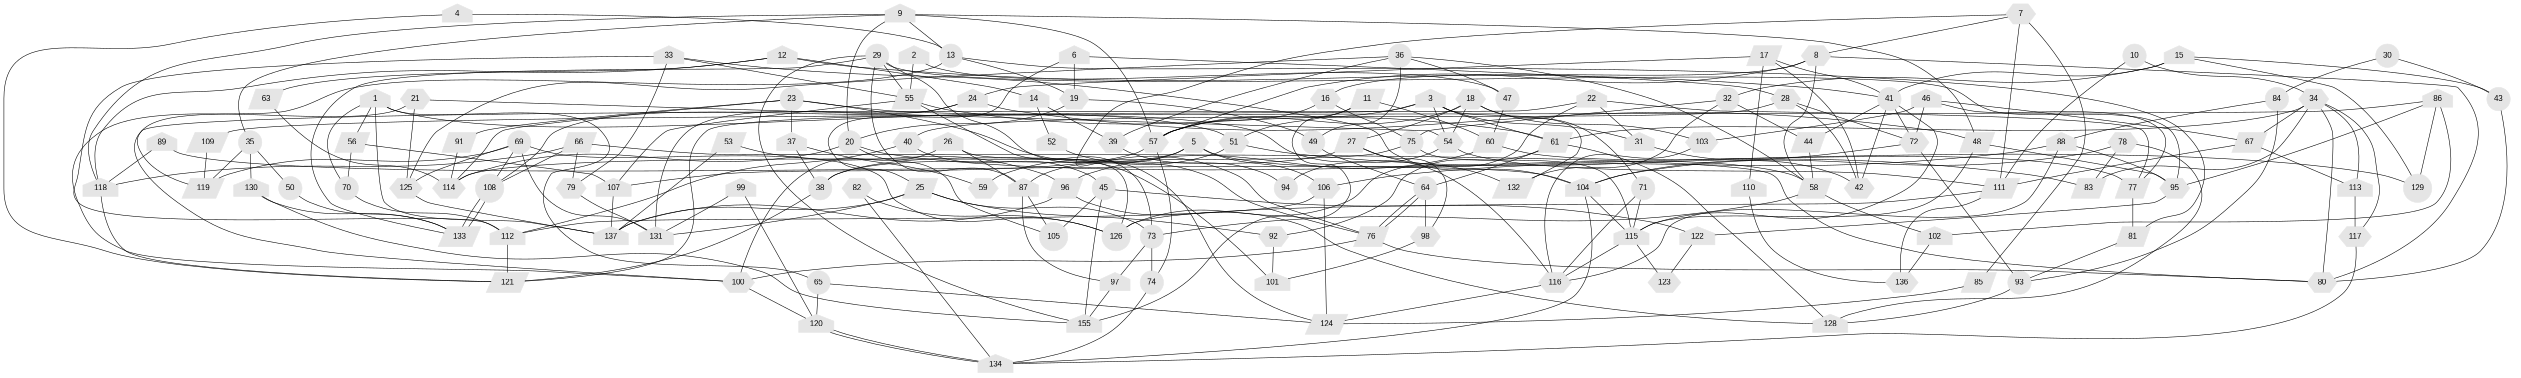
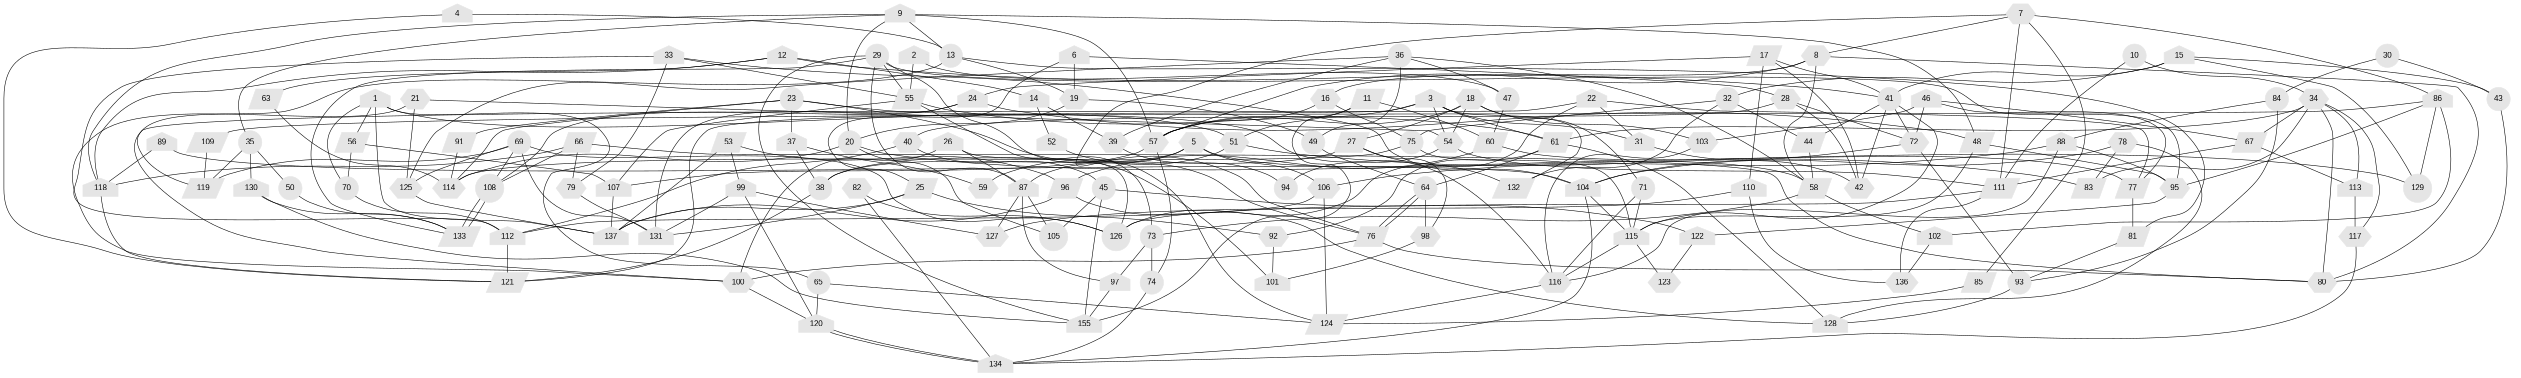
none -> (2234, 43)
none -> (735, 166)
(1044, 208) -> none
none -> (992, 237)
